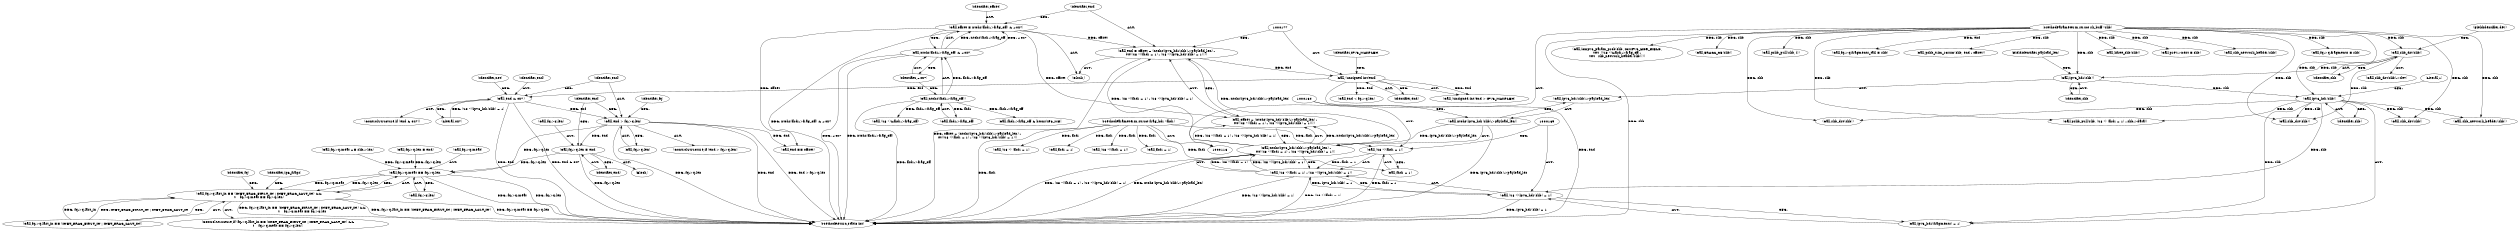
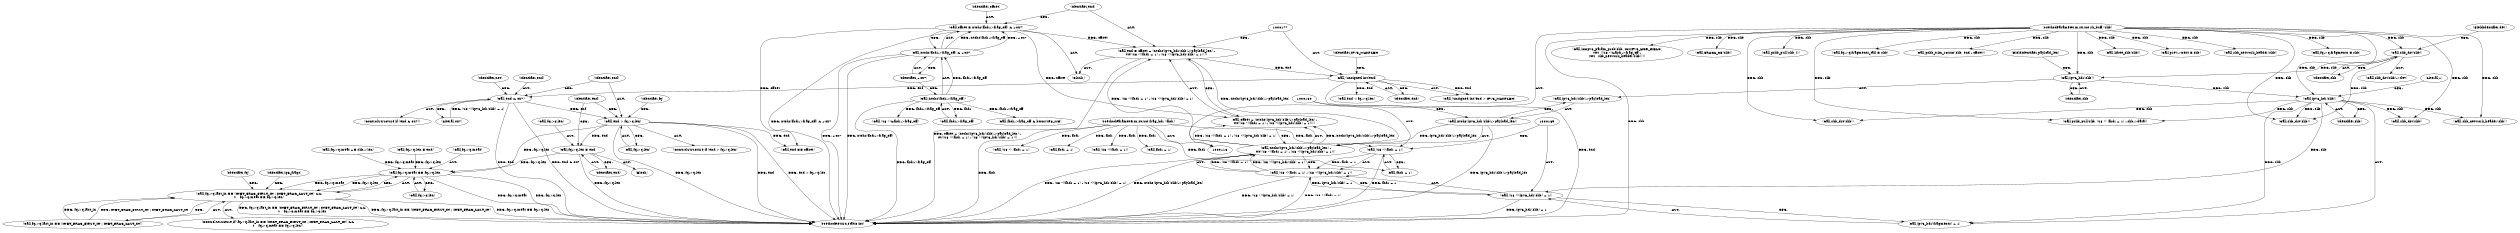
(1972, 38) -> (1972, 38)
